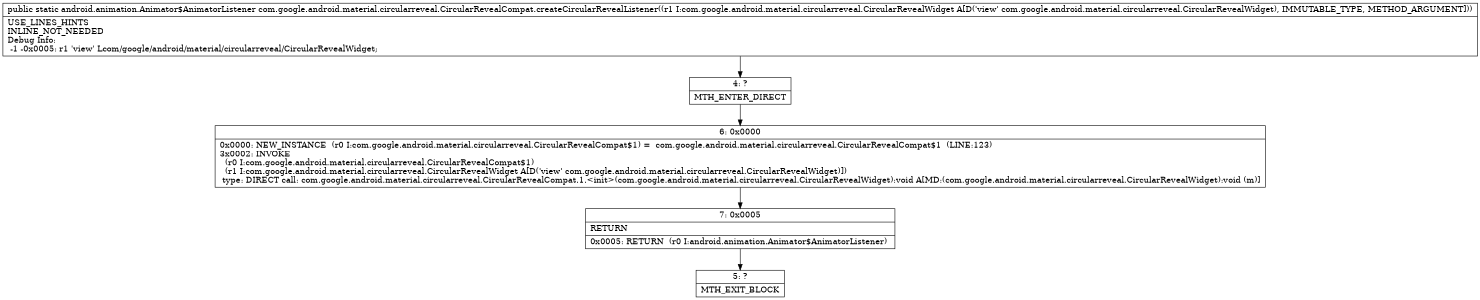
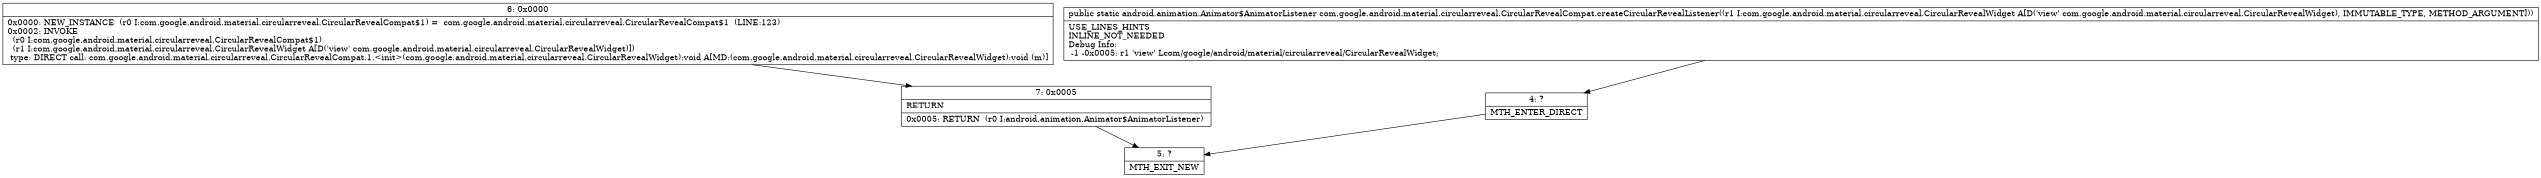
(740, 112) -> (1348, 134)
(258, 154) -> (46, 32)
(740, 290) -> (1164, 167)
